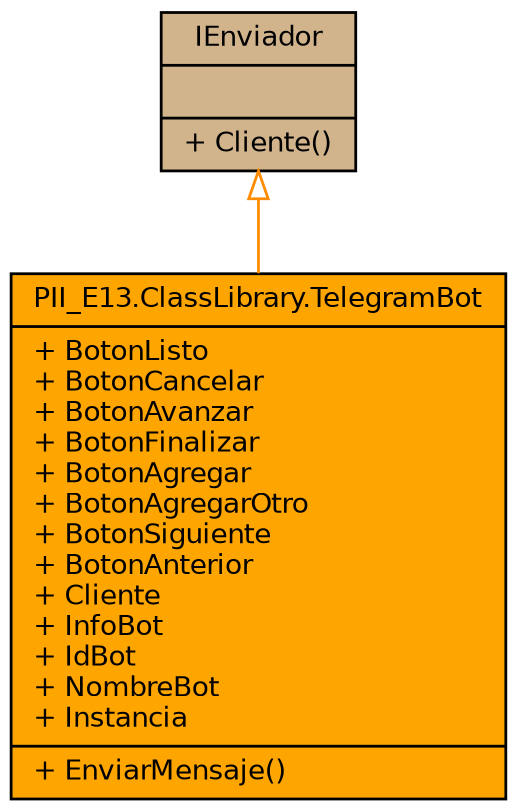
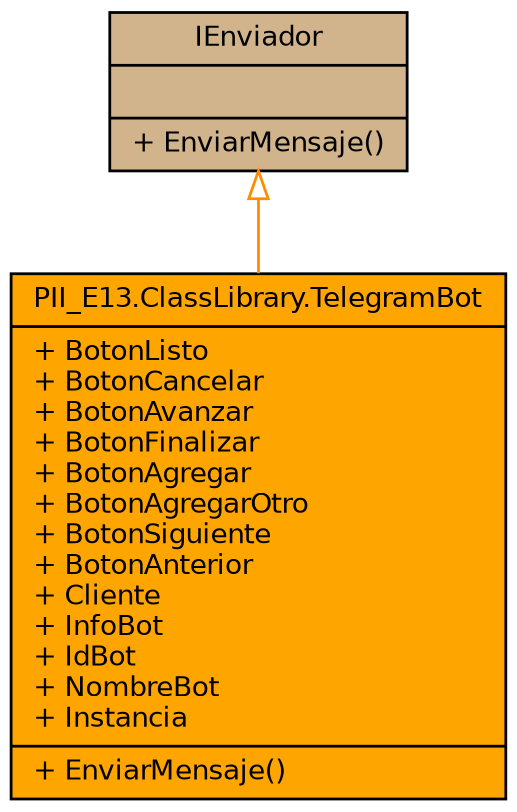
(258, 143) -> (258, 143)
